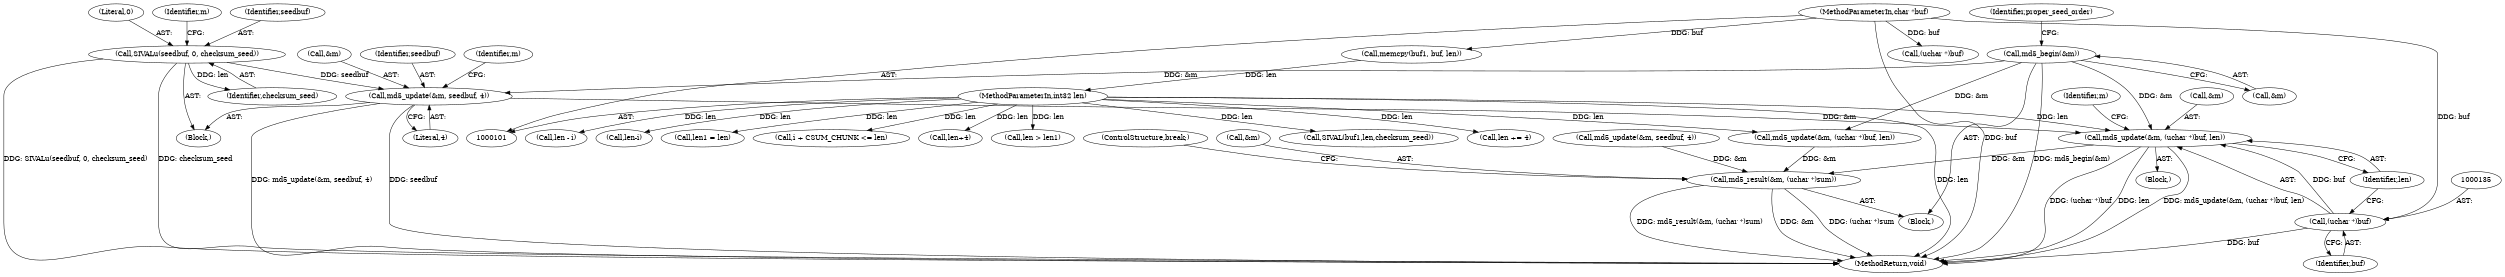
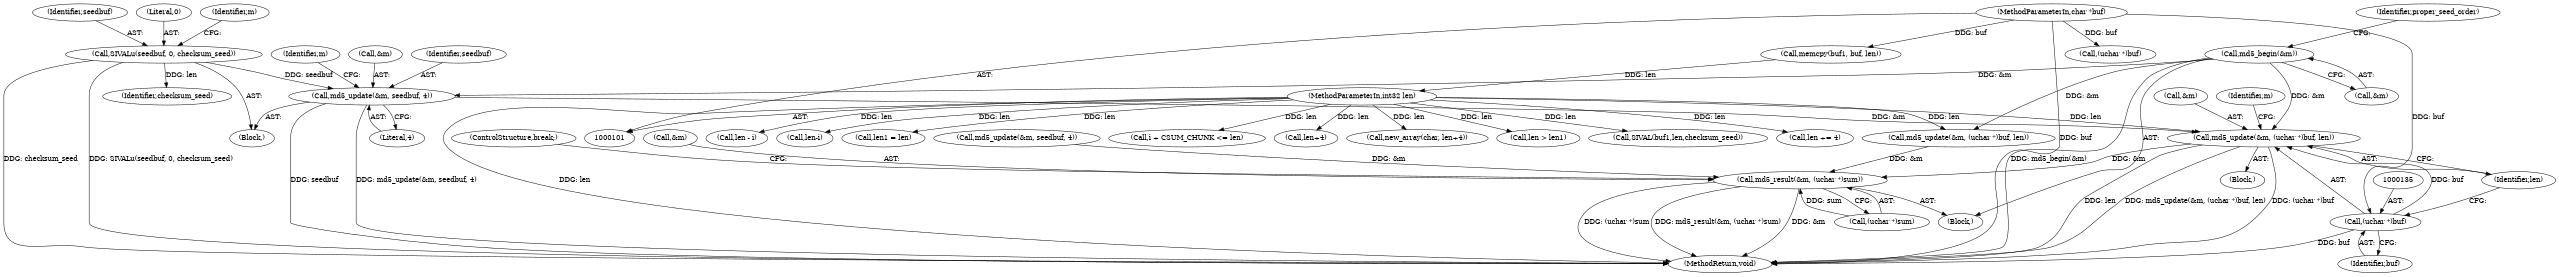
(235, 76) -> none
none -> (1417, 138)
none -> (1882, 222)
